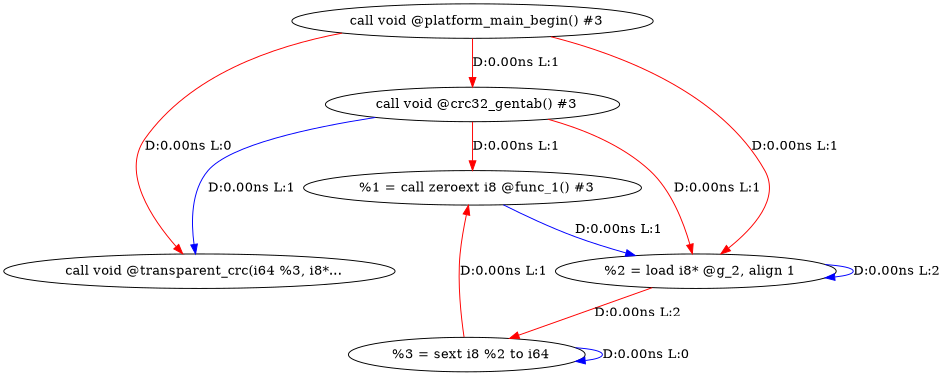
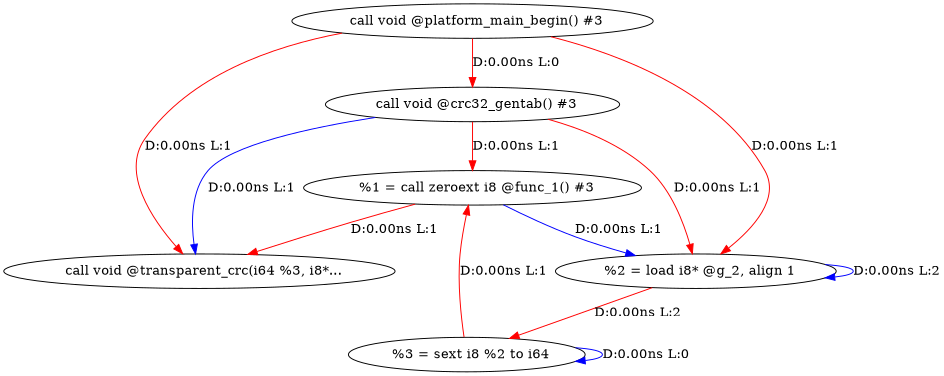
(516, 63) -> (516, 63)
(188, 146) -> (188, 146)
none -> (336, 227)
